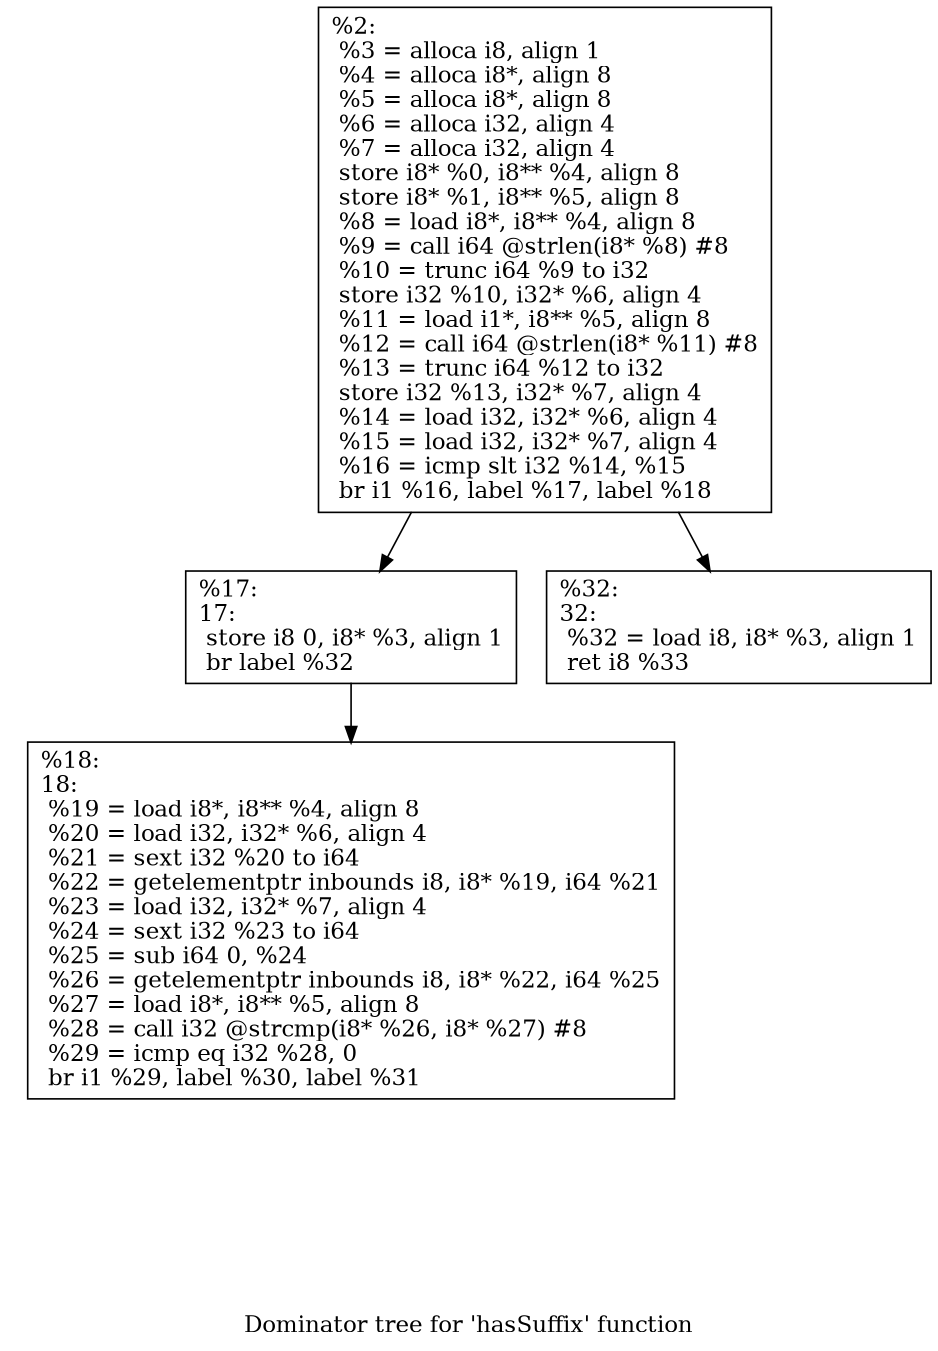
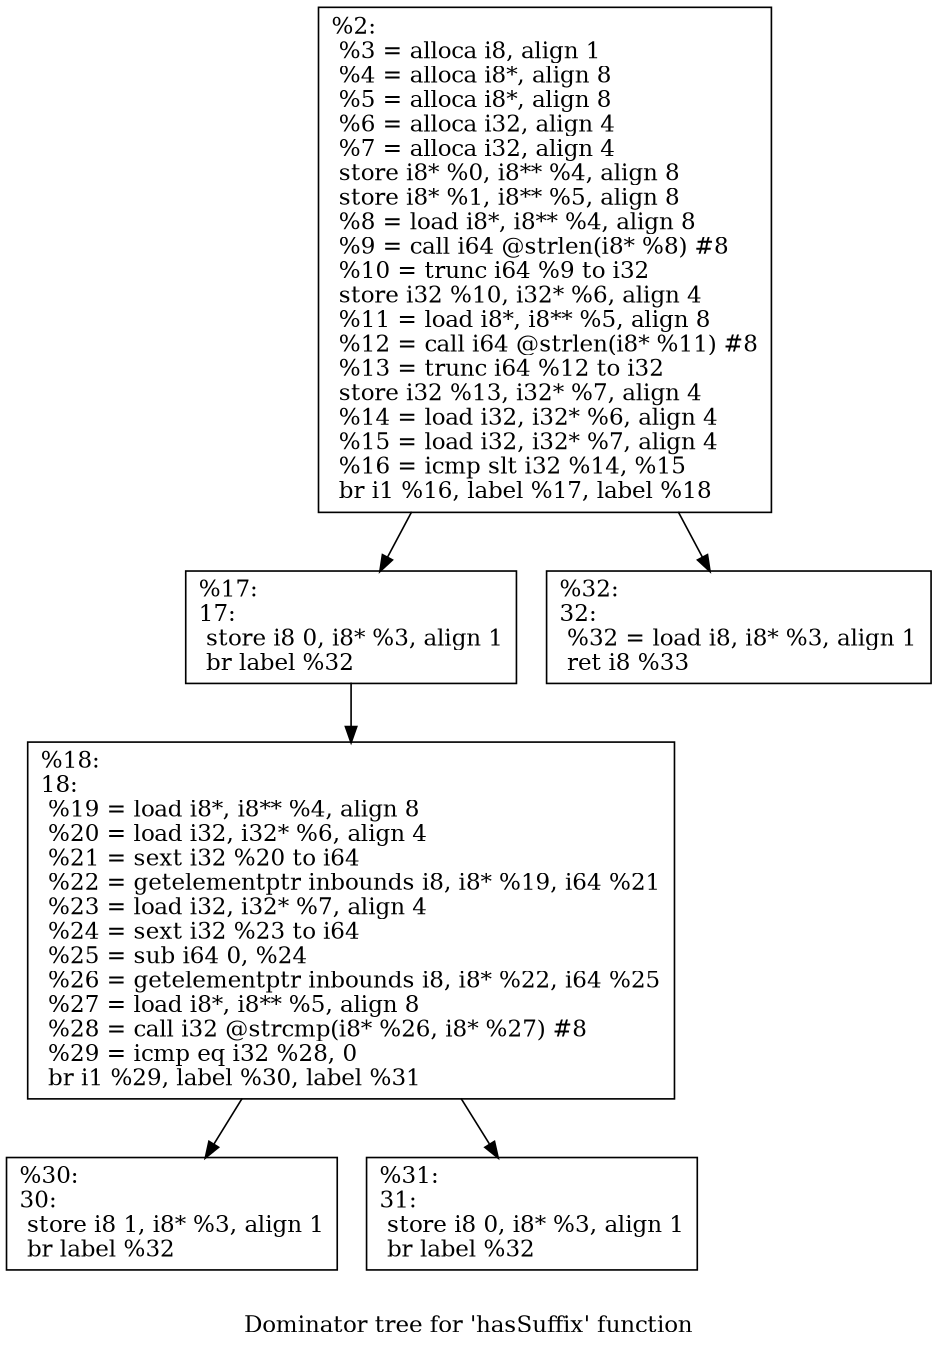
(521, 320) -> (521, 320)
none -> (172, 1214)
none -> (532, 1214)
